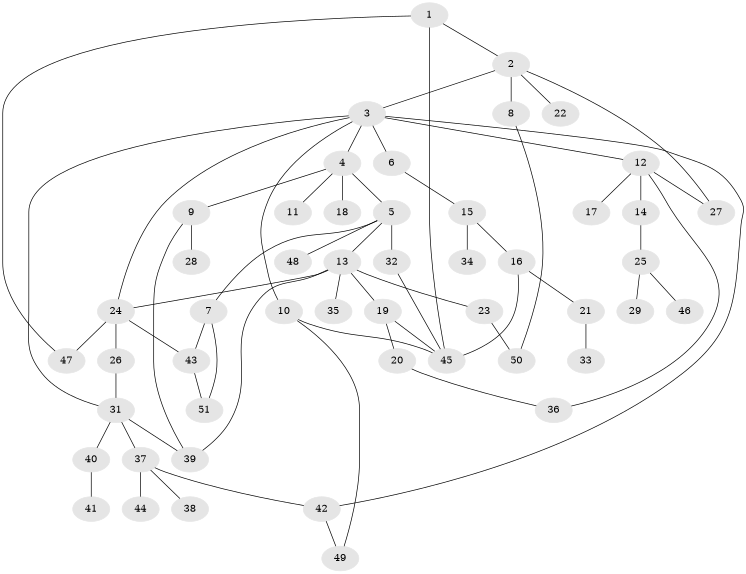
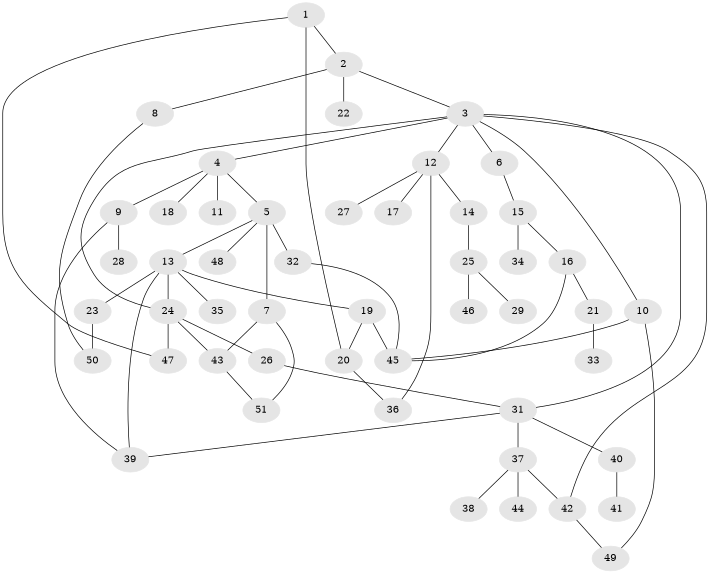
(628, 123) -> none
(430, 180) -> (308, 190)
